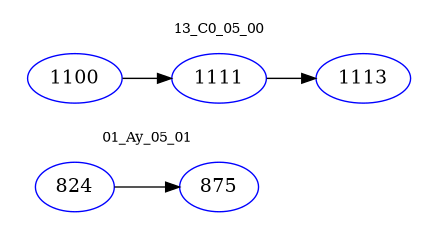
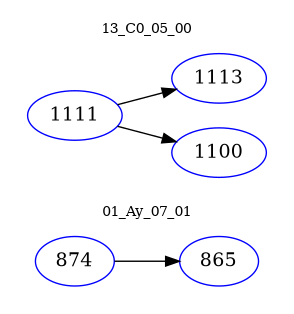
(140, 78) -> (140, 132)
(147, 138) -> (147, 212)
(75, 187) -> (75, 261)
(219, 187) -> (219, 261)
